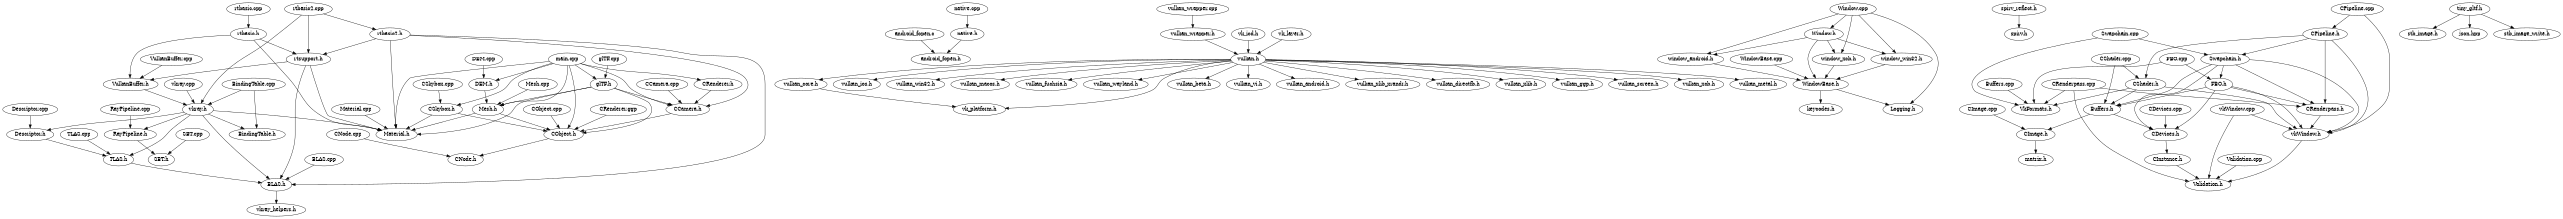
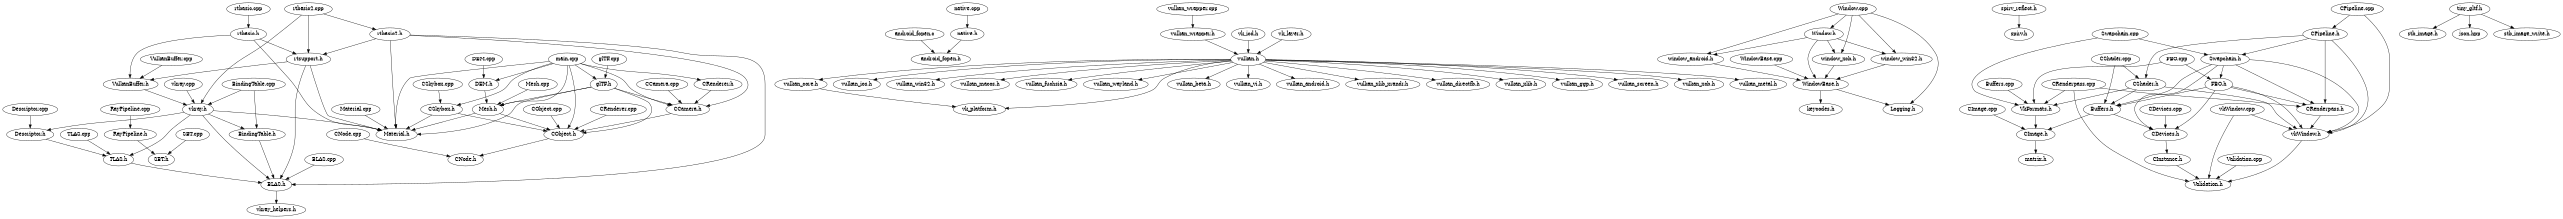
(618, 109) -> (618, 109)
none -> (2036, 120)
(167, 121) -> none
none -> (266, 158)
